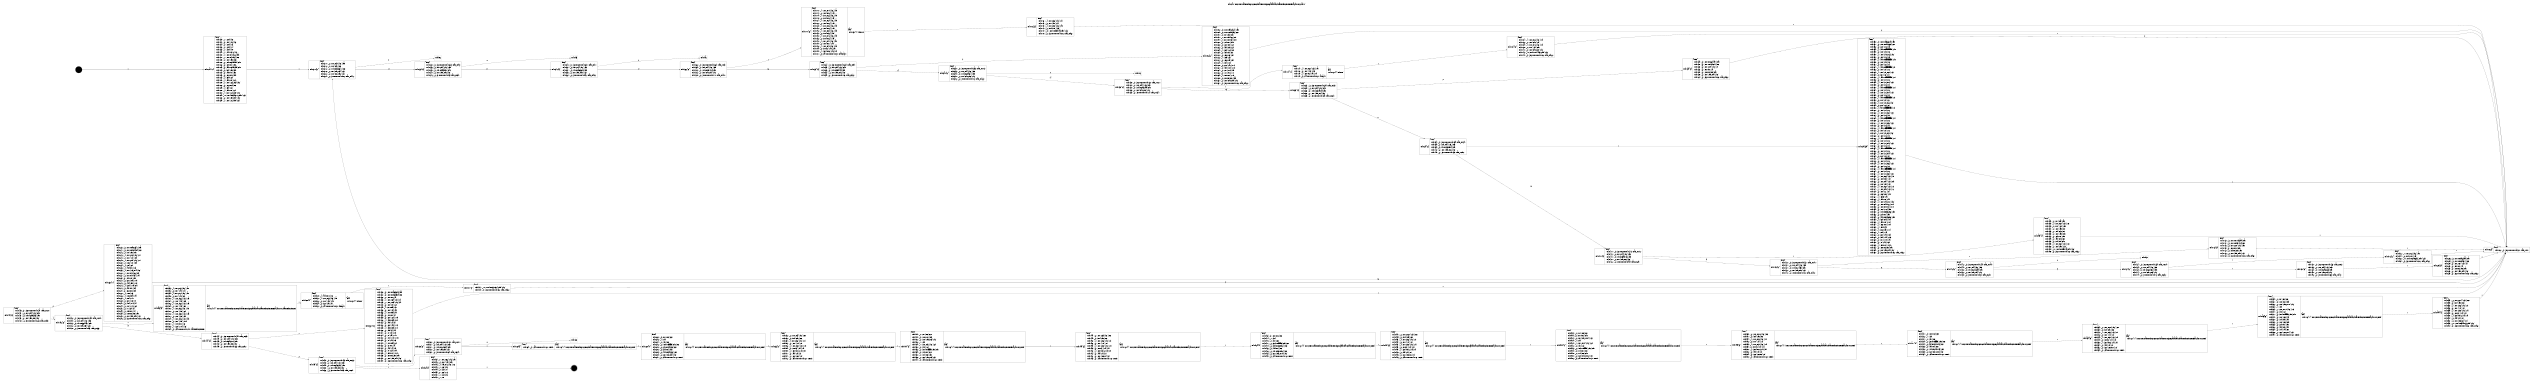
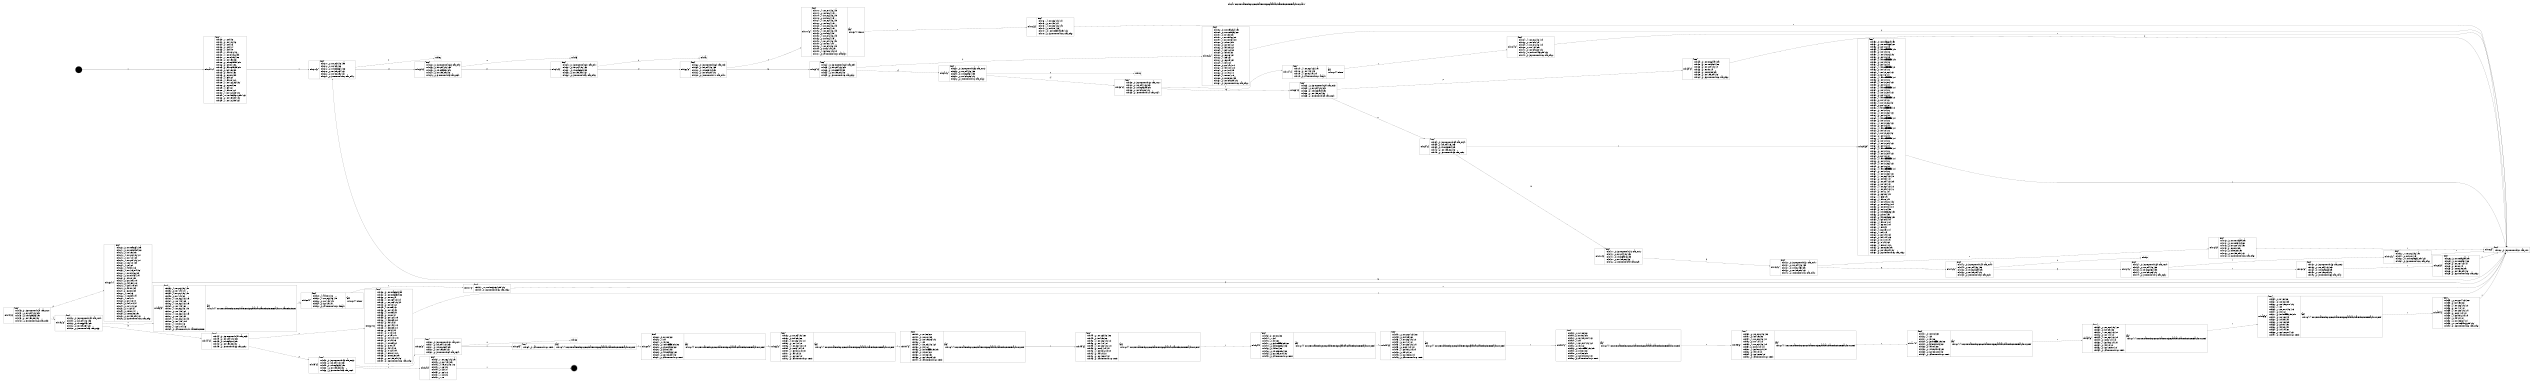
(2057, 236) -> none
